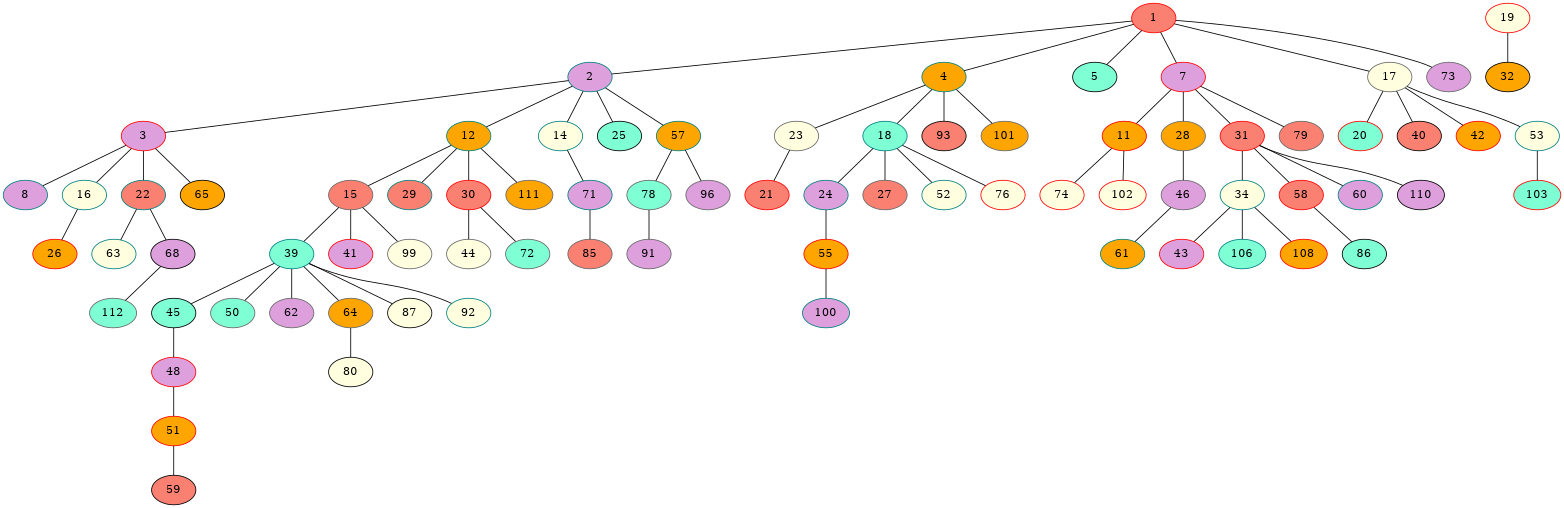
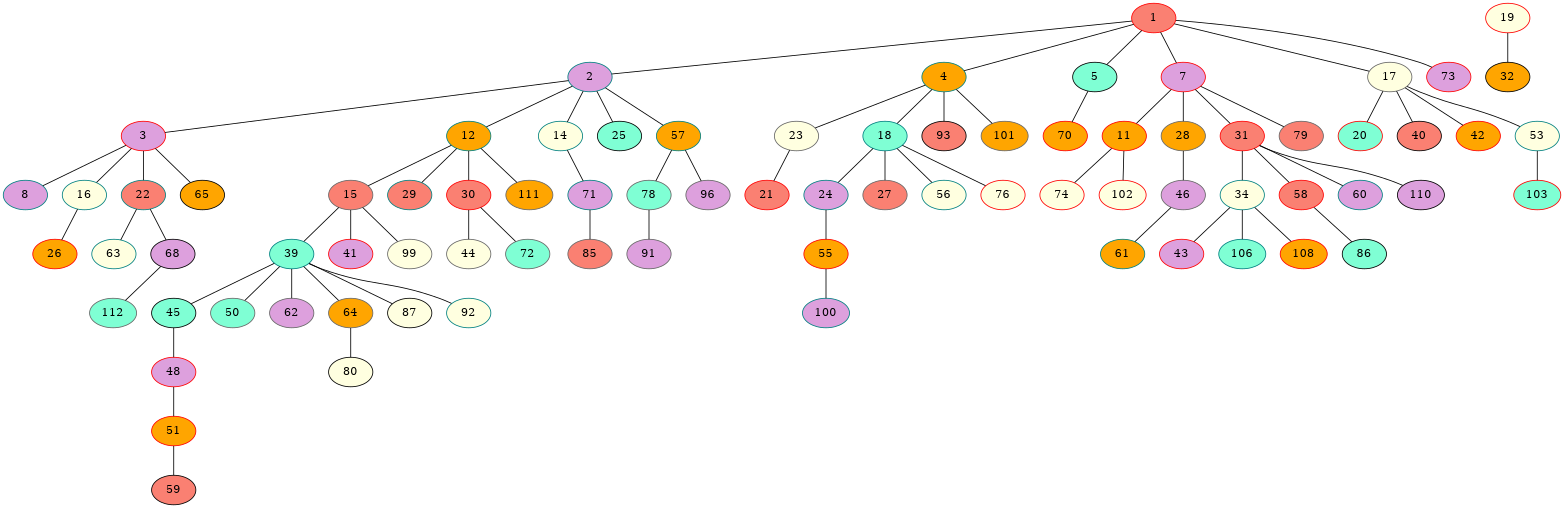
(1449, 77) -> (1449, 77)
none -> (1065, 136)
(944, 195) -> (944, 195)
